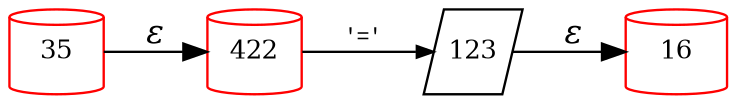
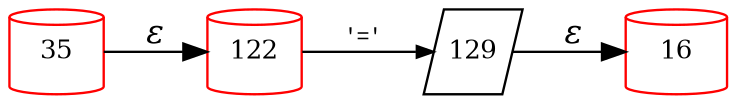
(255, 52) -> (255, 52)
(473, 52) -> (473, 52)
